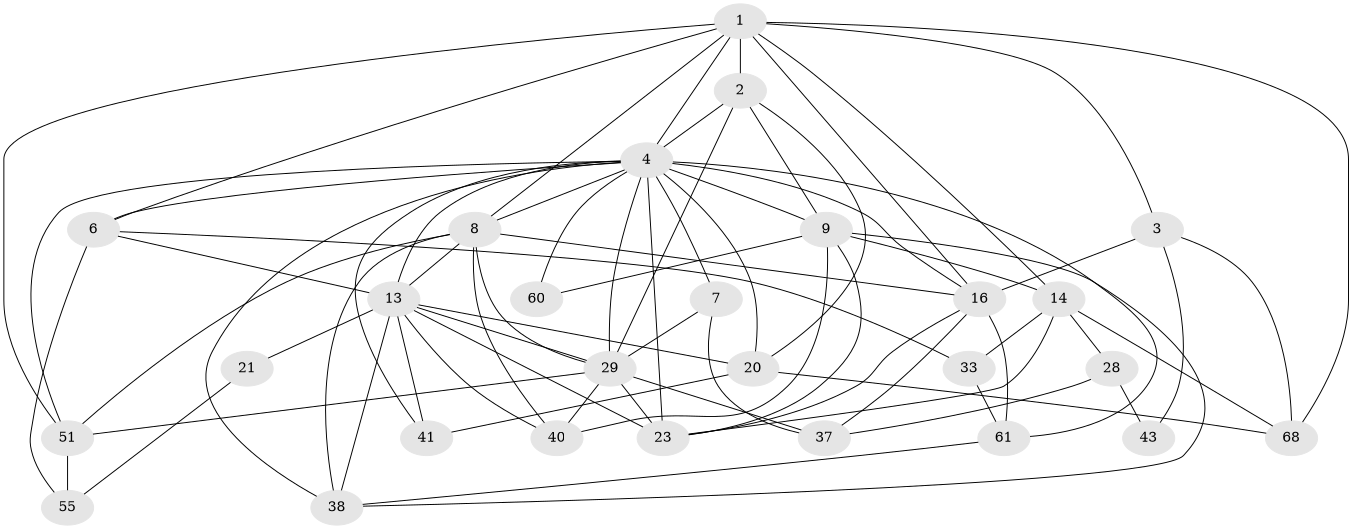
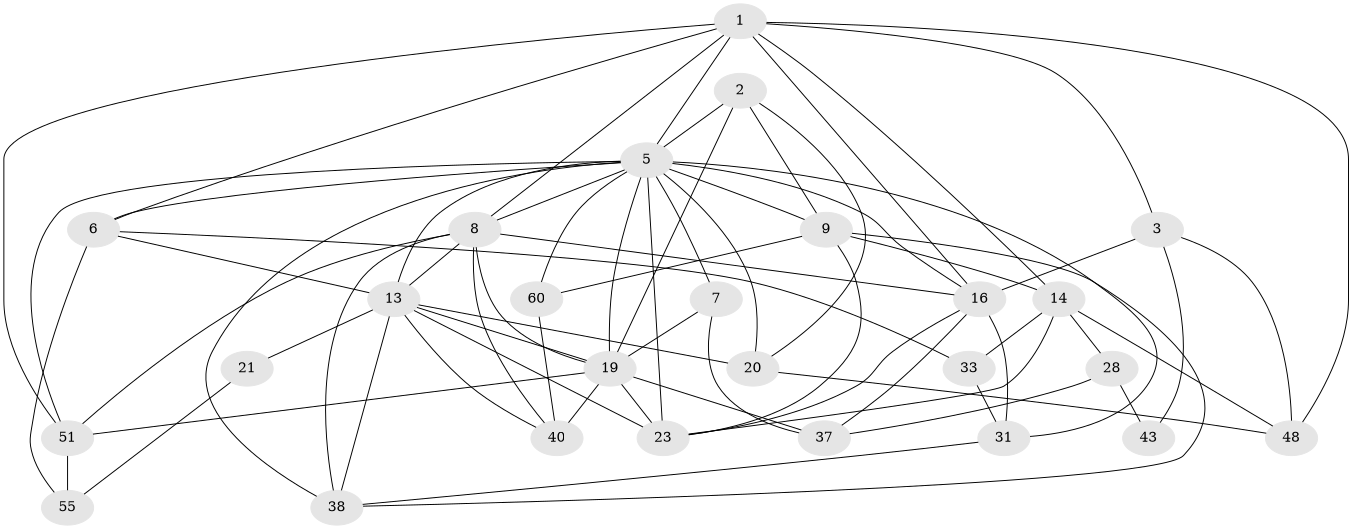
(740, 56) -> none
(647, 160) -> (647, 160)
(610, 369) -> (610, 369)
(760, 406) -> (547, 369)
(427, 438) -> none
(1004, 438) -> (1004, 438)
(1292, 438) -> (1292, 438)
